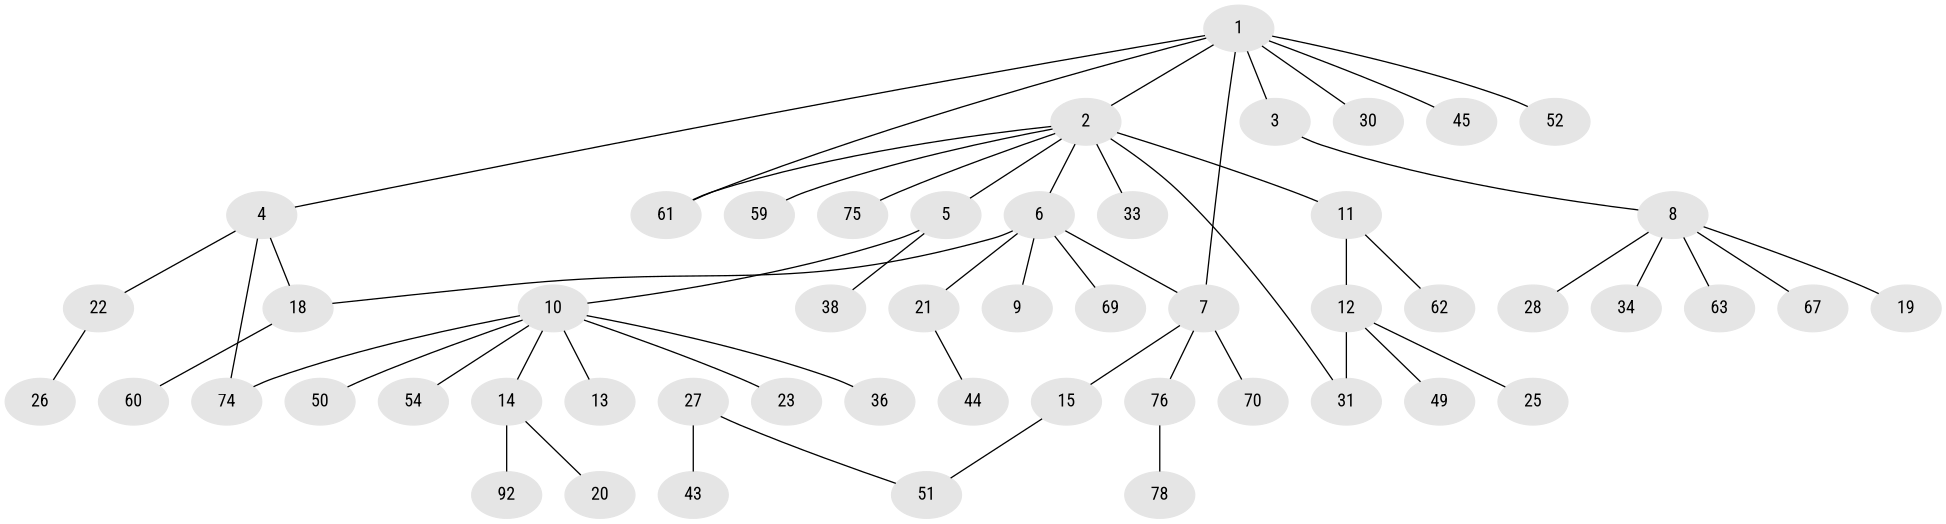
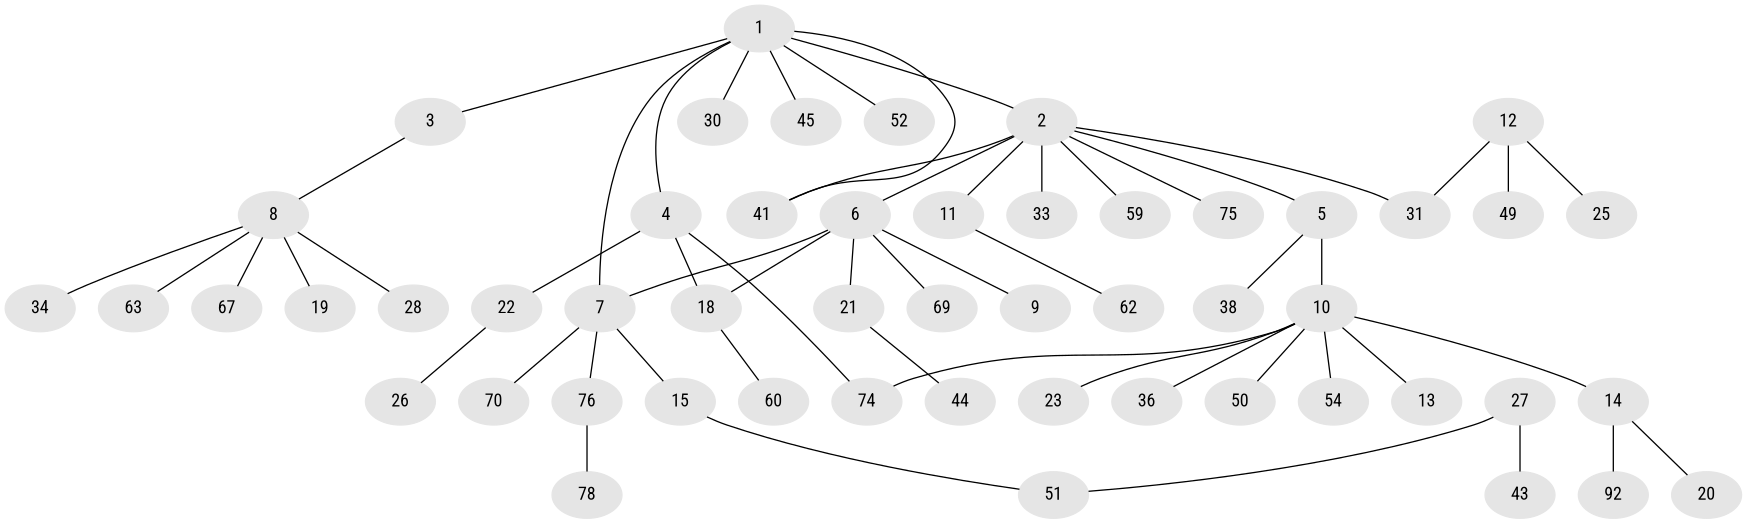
(666, 215) -> (762, 215)
(1346, 262) -> none
